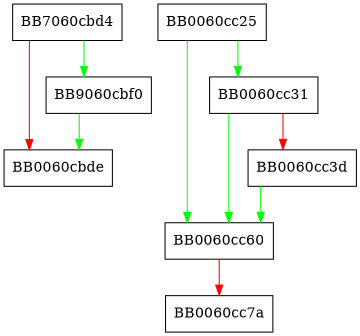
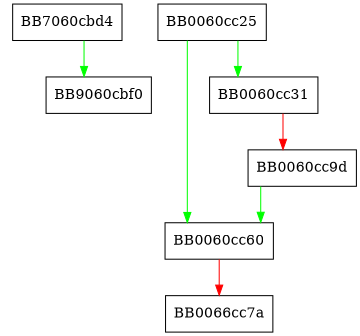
(229, 163) -> none
(58, 168) -> none
(302, 168) -> (302, 168)
(219, 314) -> (219, 314)
